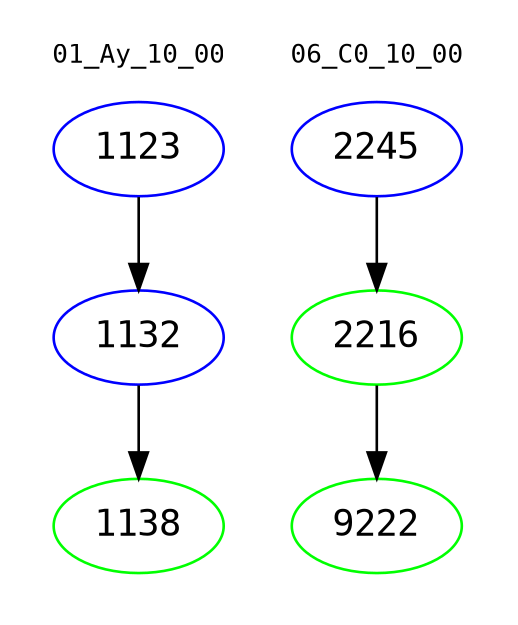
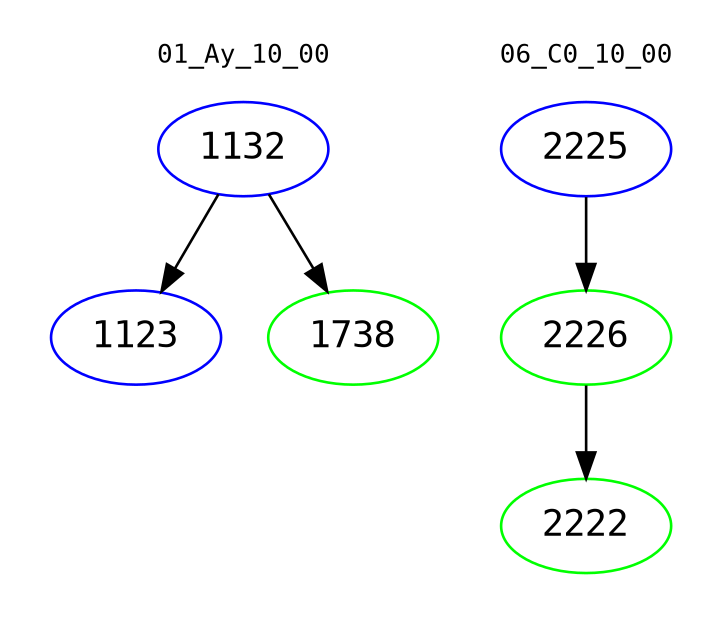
(377, 149) -> (586, 149)
(139, 231) -> (197, 231)
(377, 338) -> (586, 338)
(139, 526) -> (353, 338)
(377, 526) -> (586, 526)
